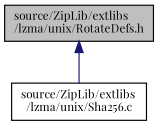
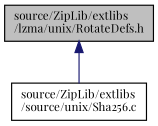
(79, 102) -> (79, 102)
